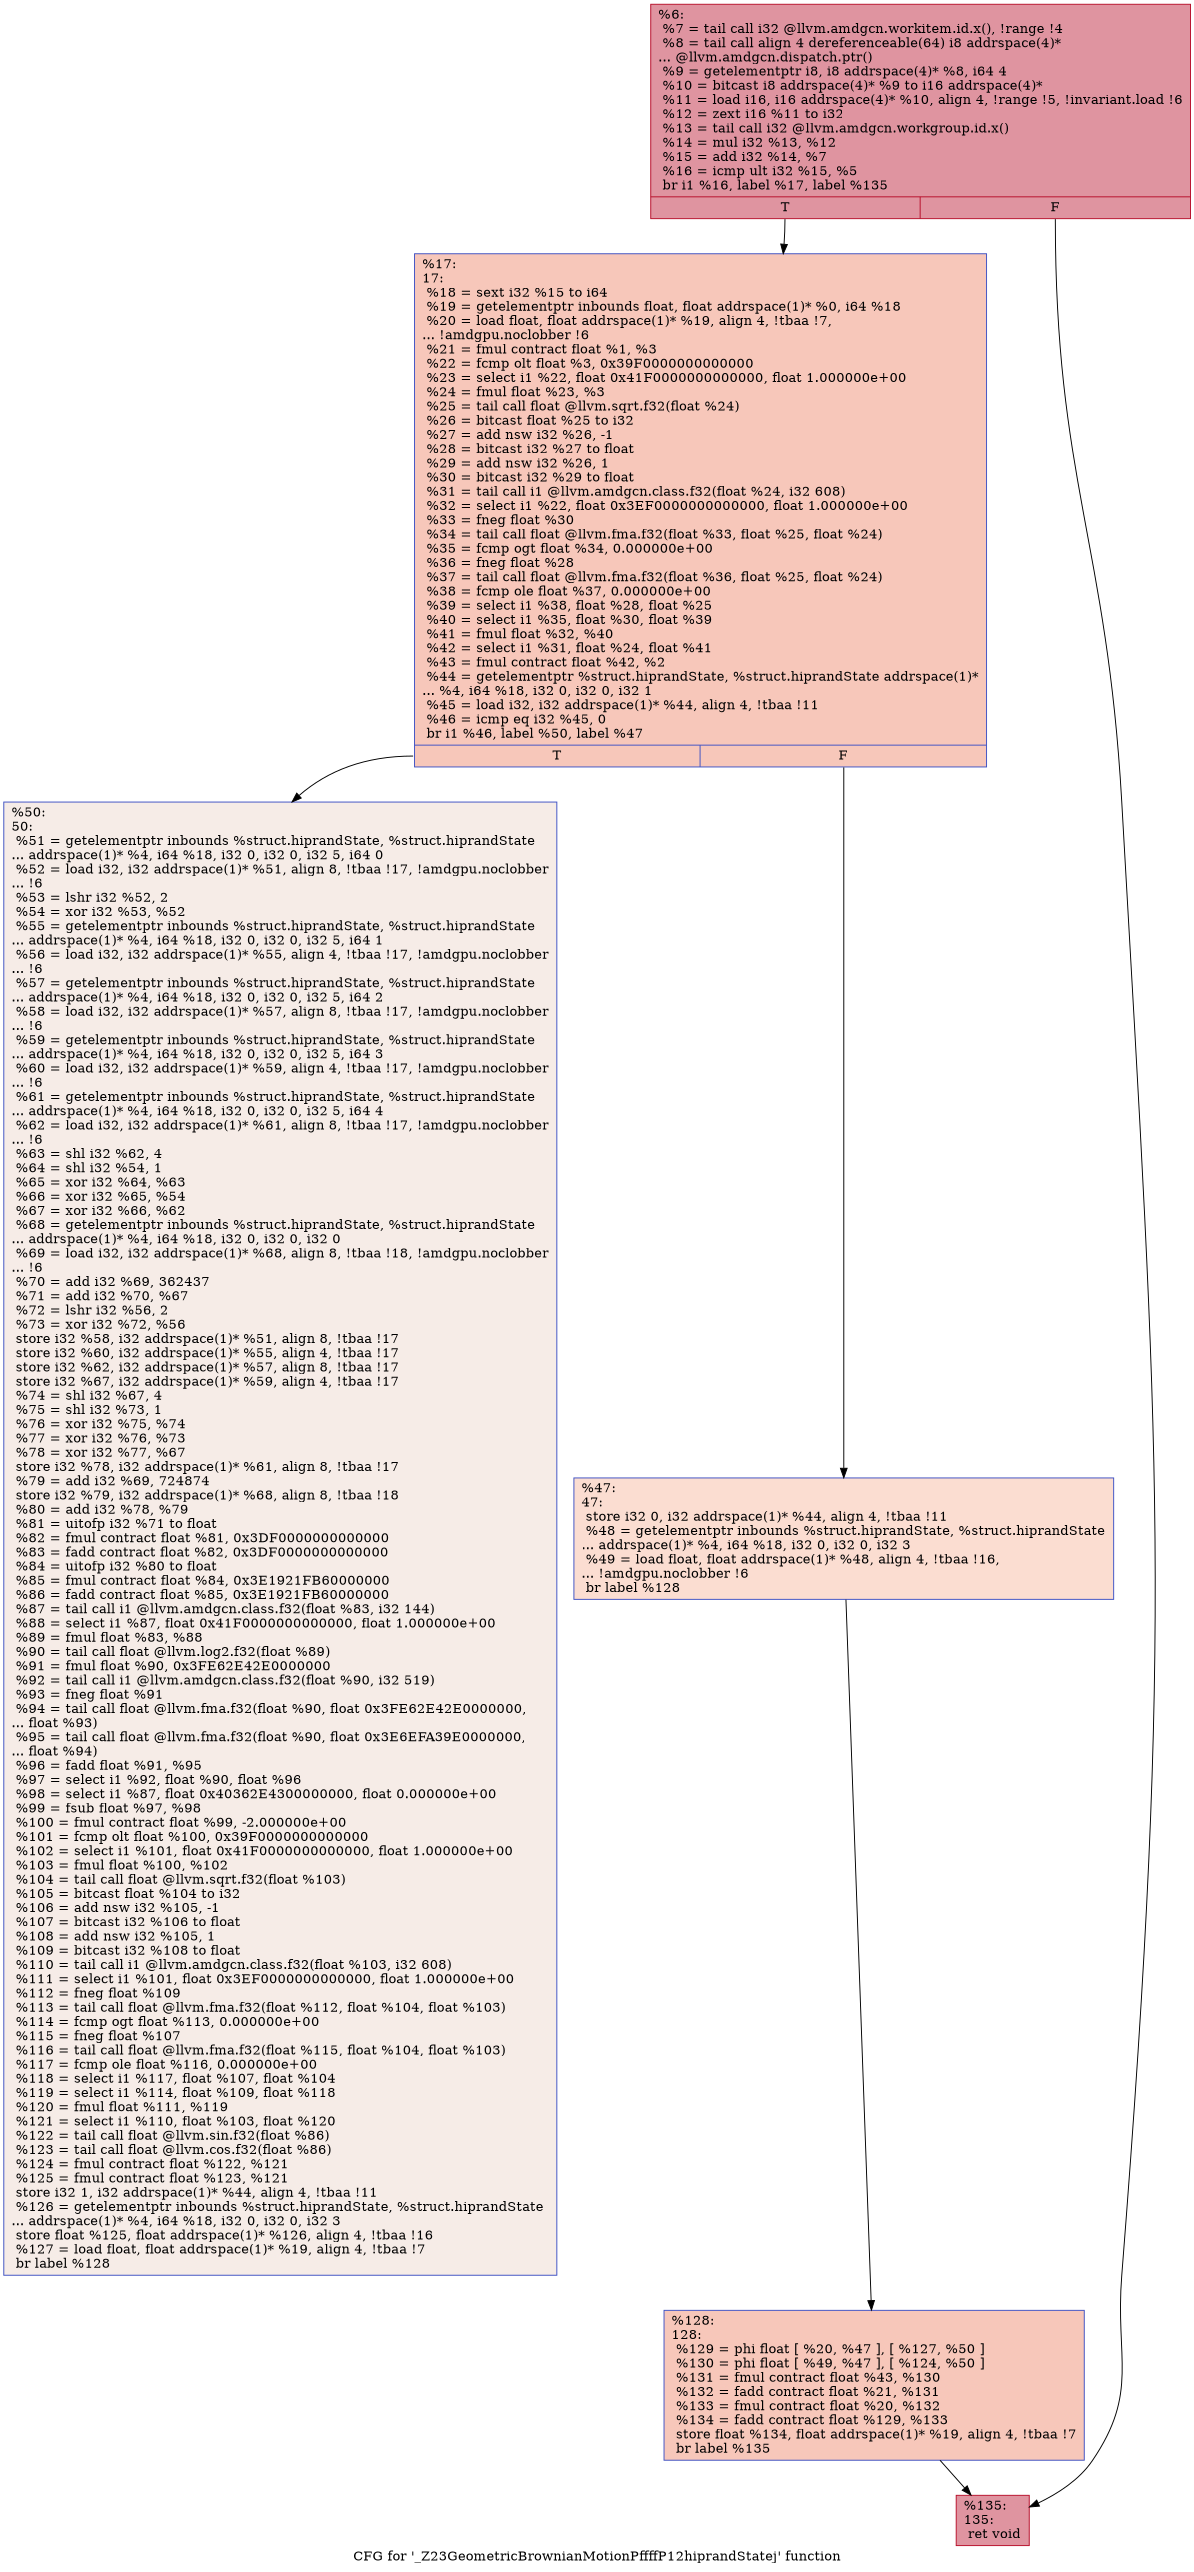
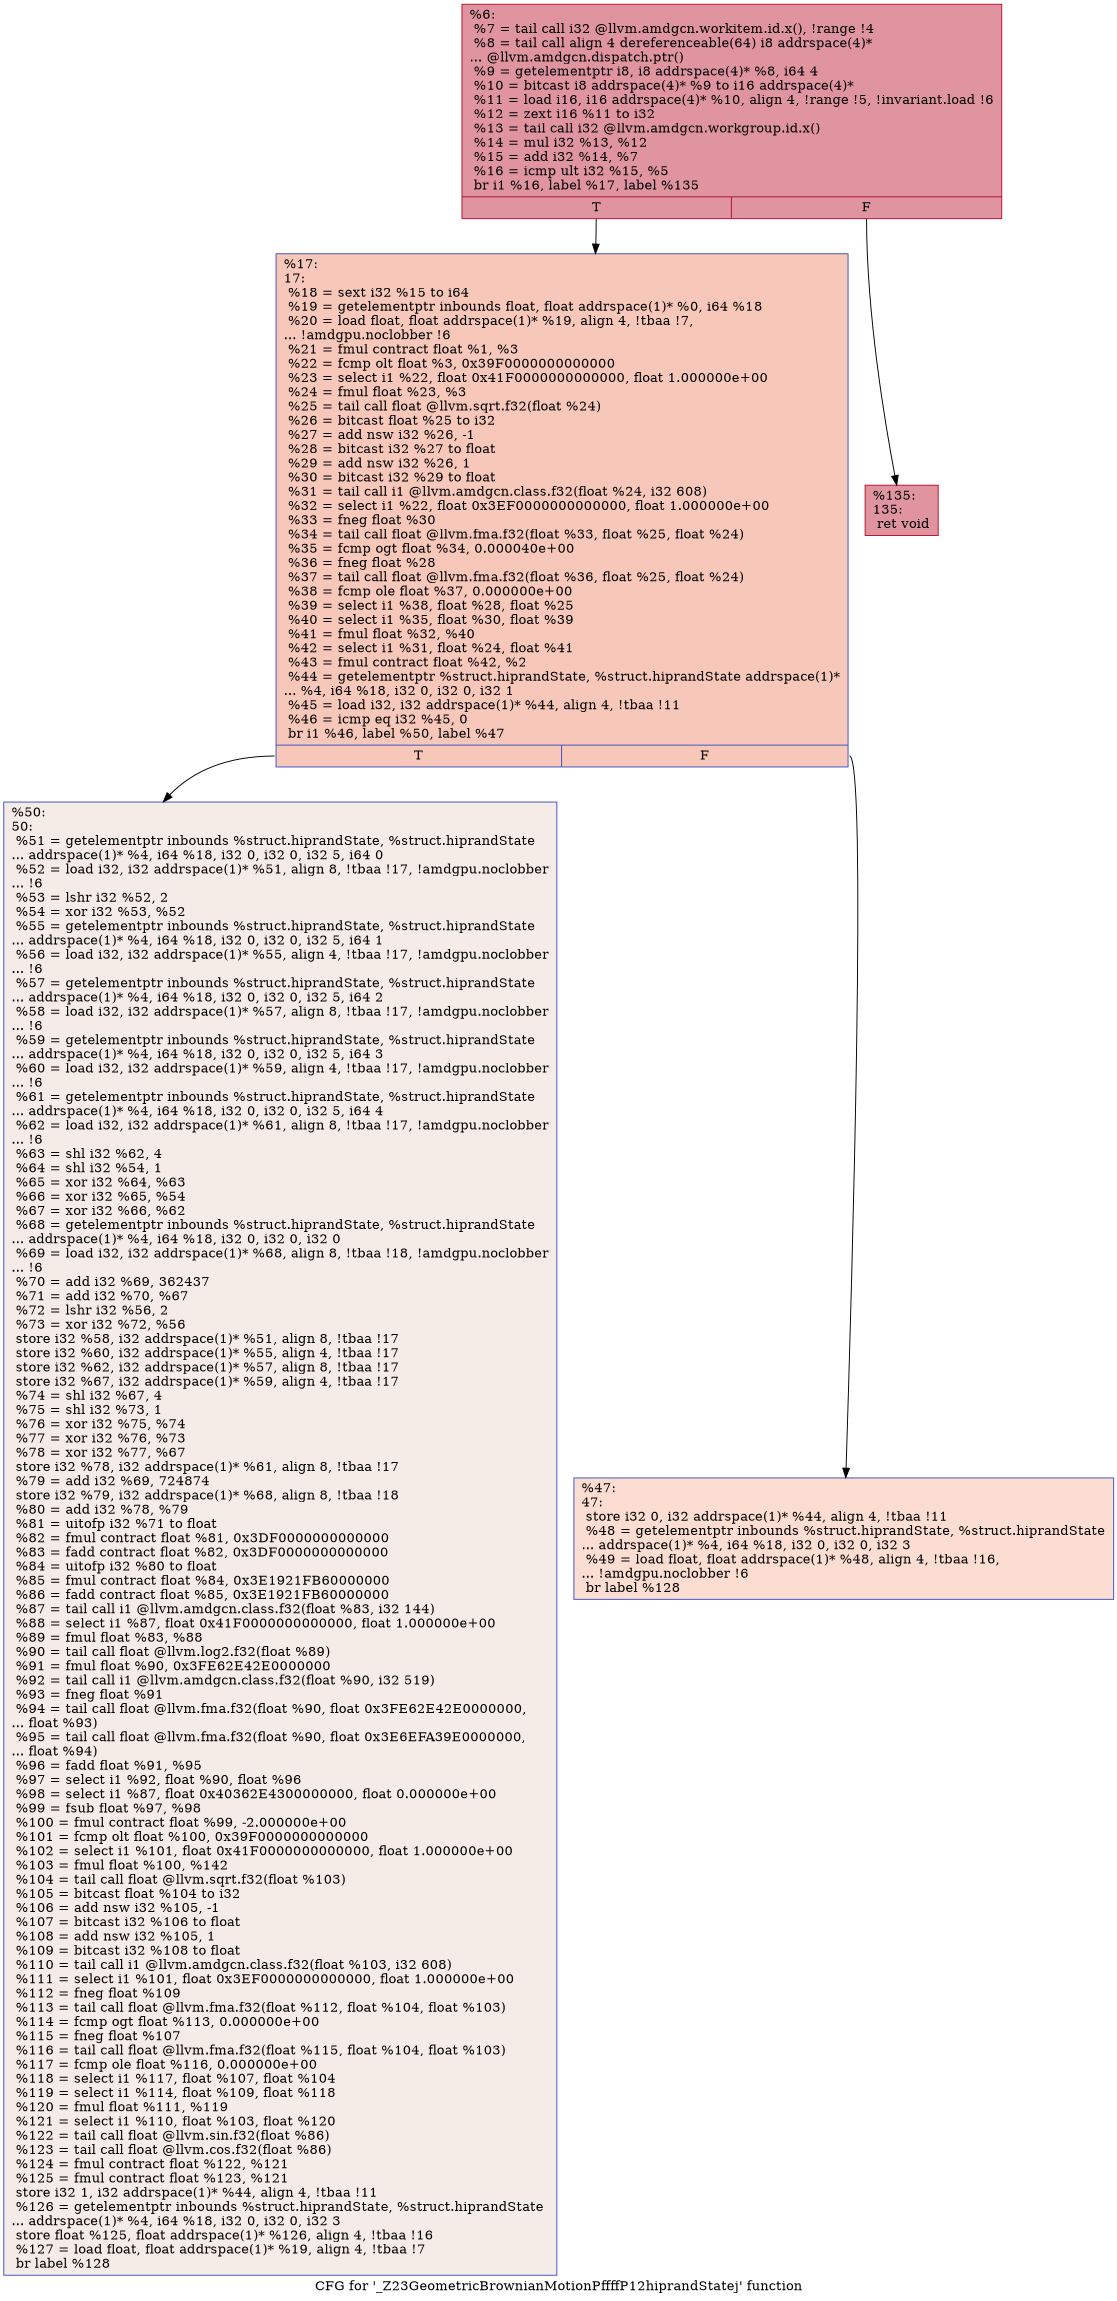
(568, 549) -> (429, 549)
(120, 1865) -> (120, 1865)
(874, 2385) -> none
